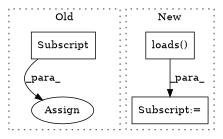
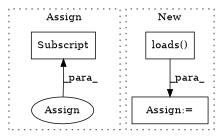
(65, 18) -> (65, 18)
(25, 77) -> (63, 82)
(170, 110) -> (170, 110)
